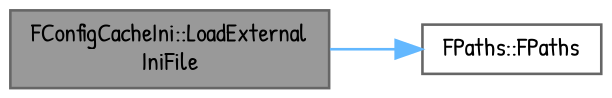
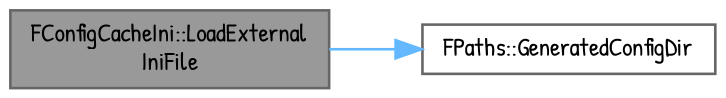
(512, 49) -> (569, 49)
